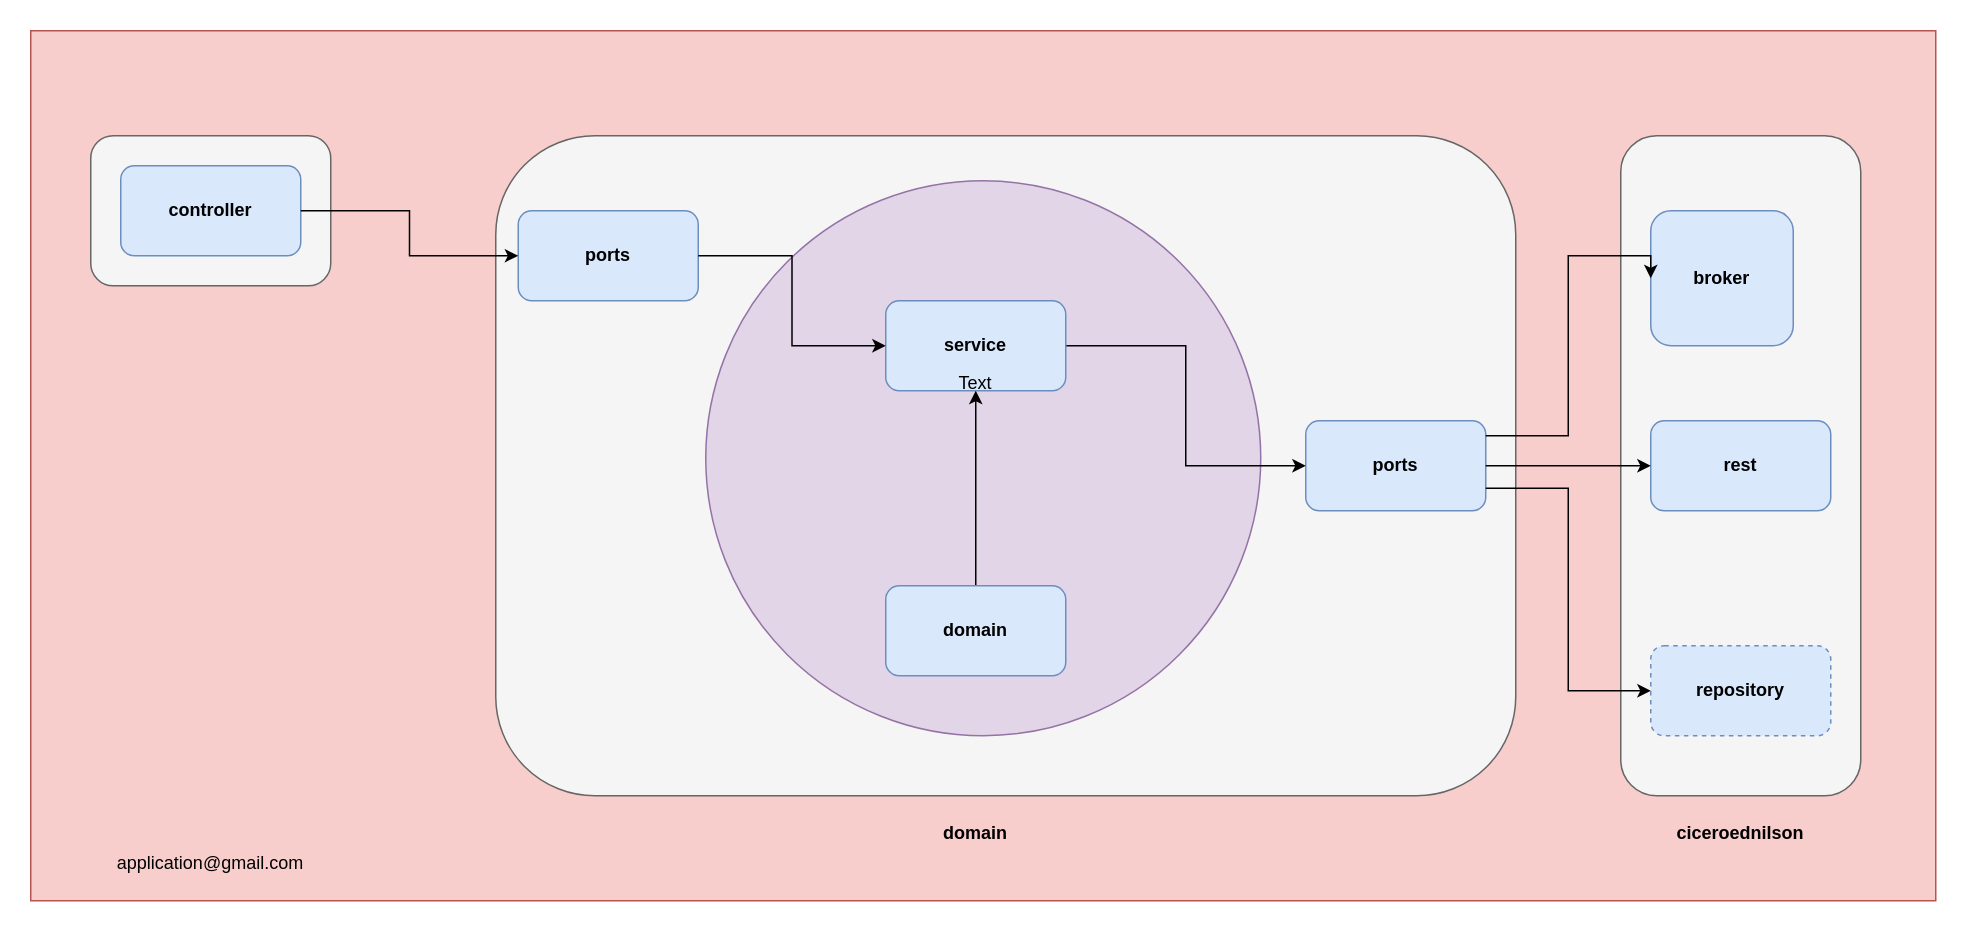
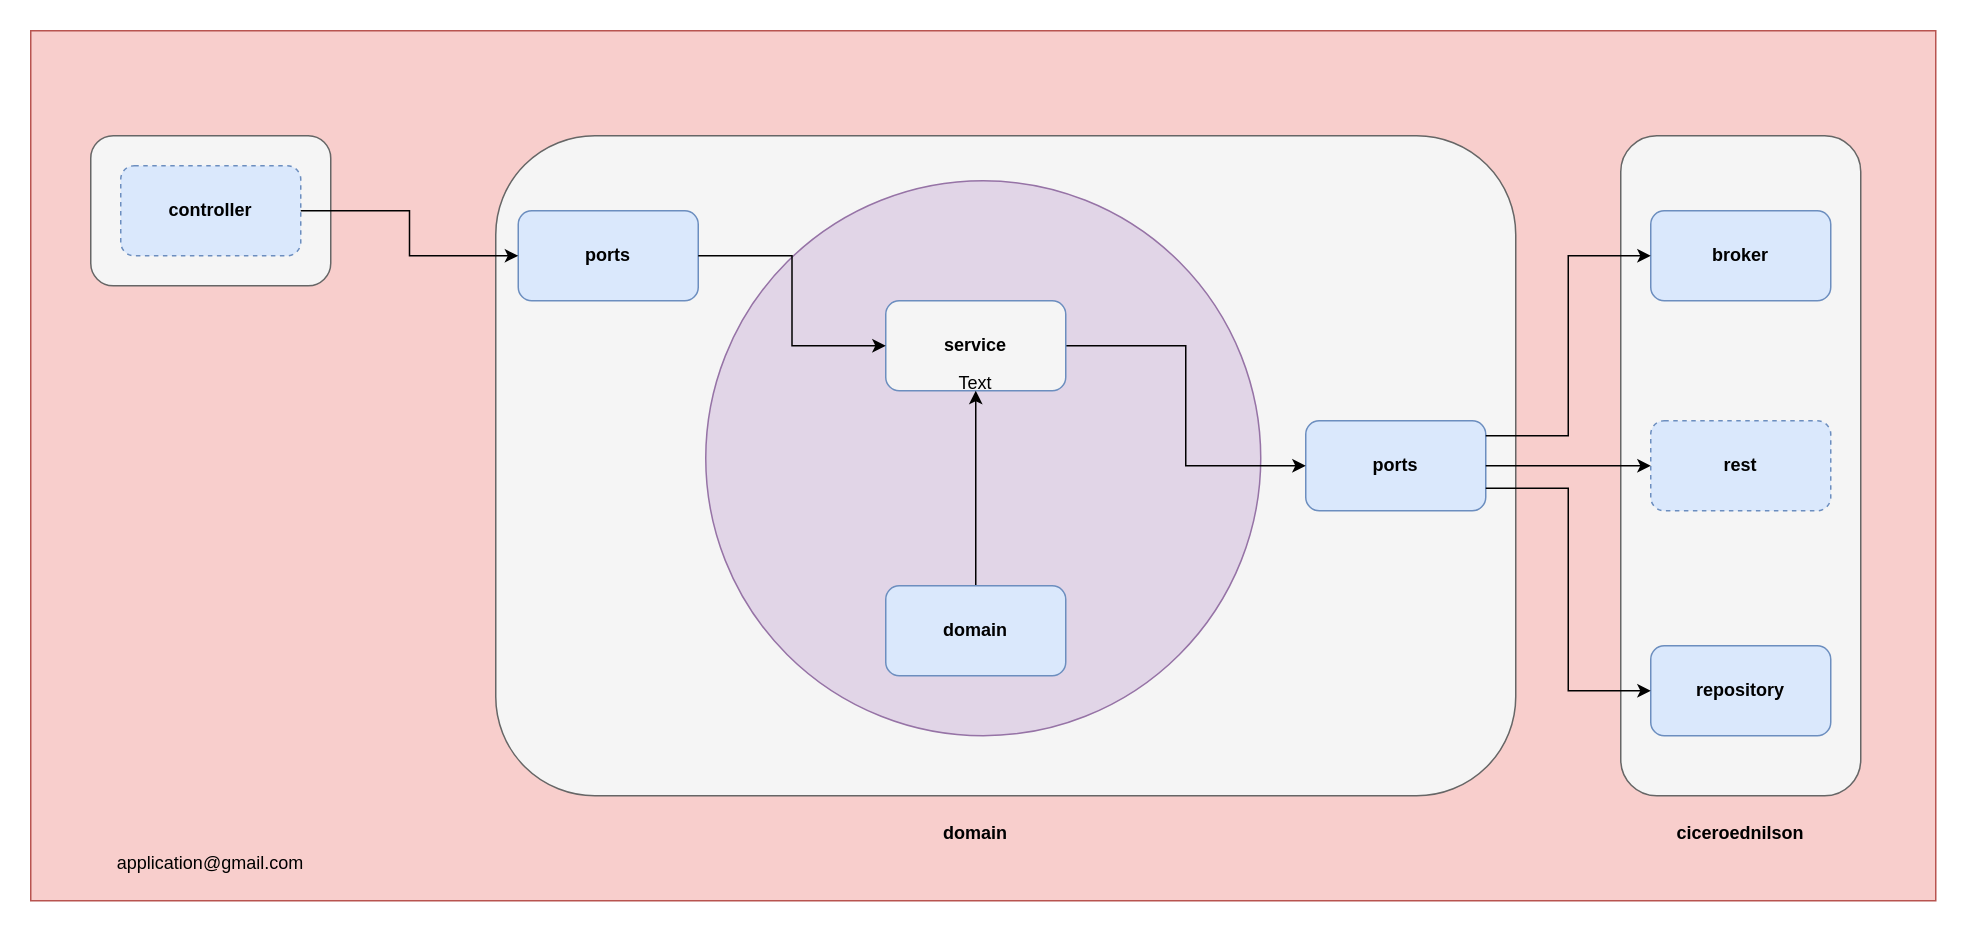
(211, 211) -> (211, 211)
(1722, 278) -> (1741, 256)
(976, 346) -> (976, 346)
(1741, 466) -> (1741, 466)
(1741, 691) -> (1741, 691)
